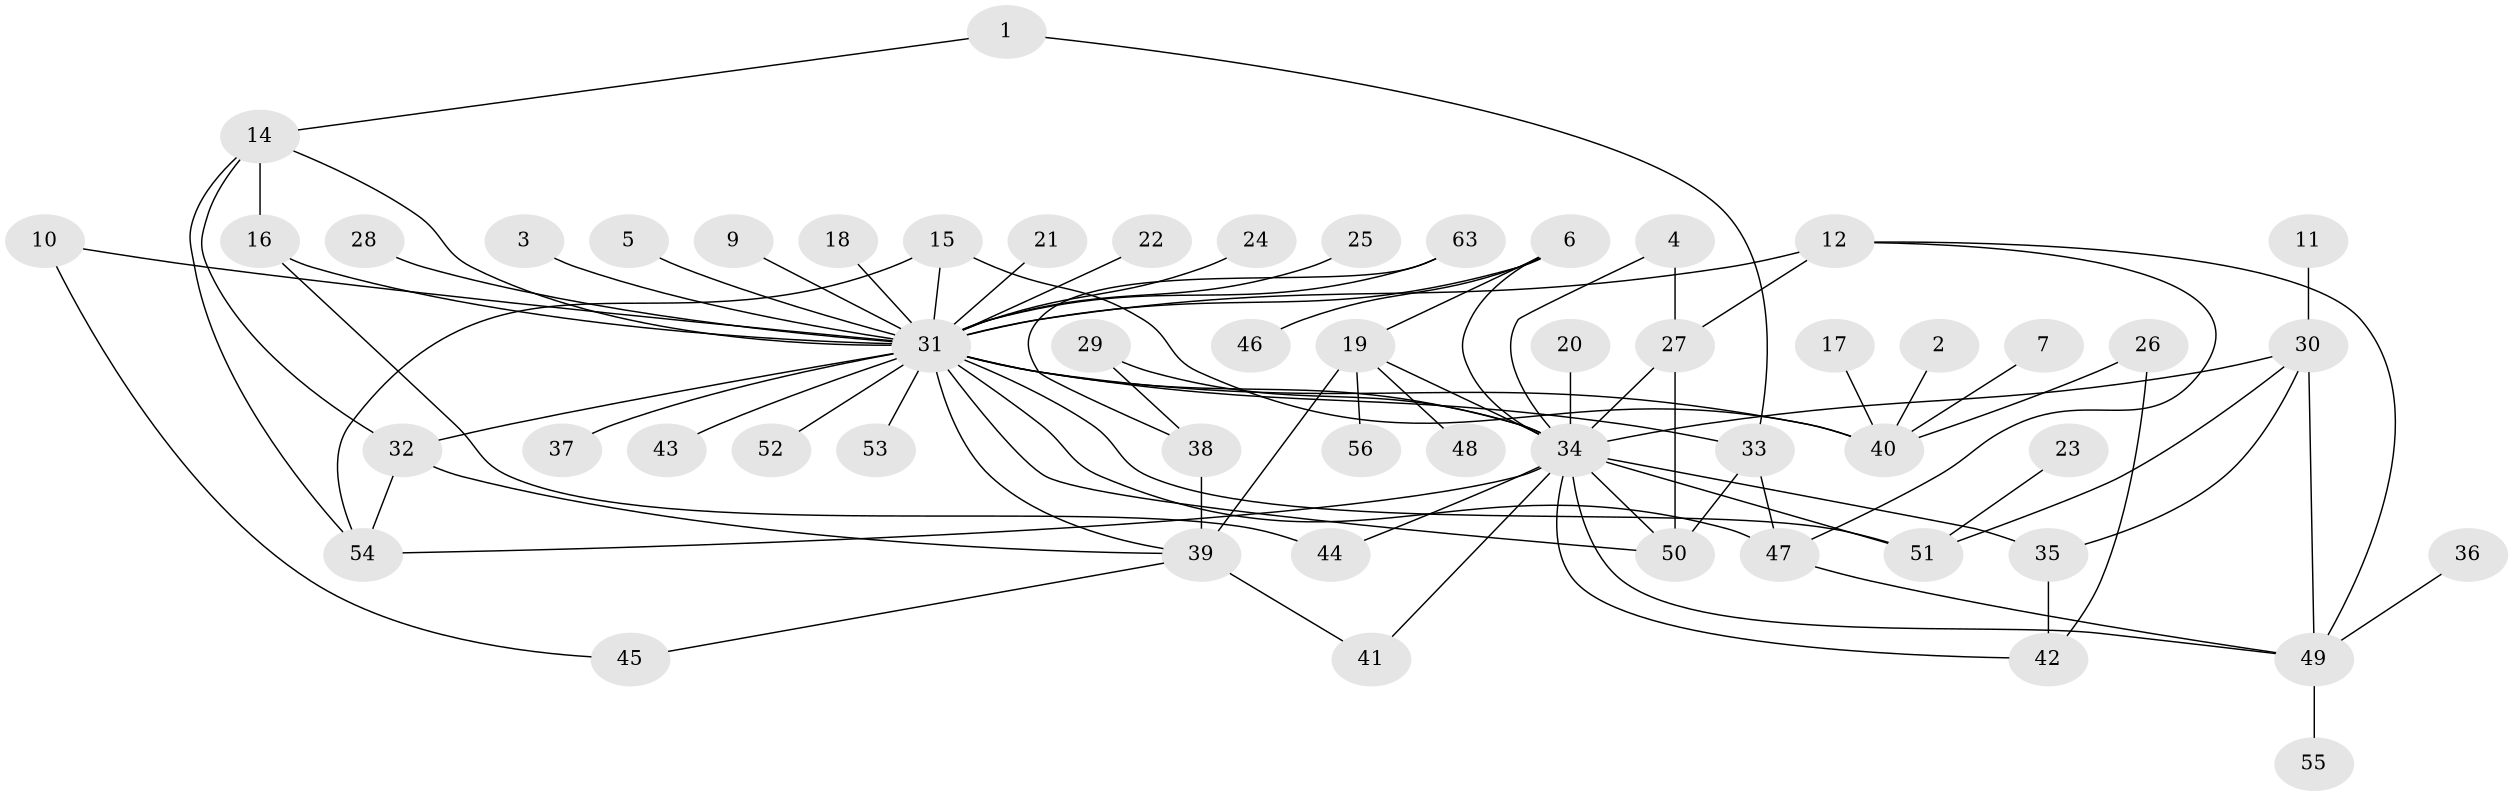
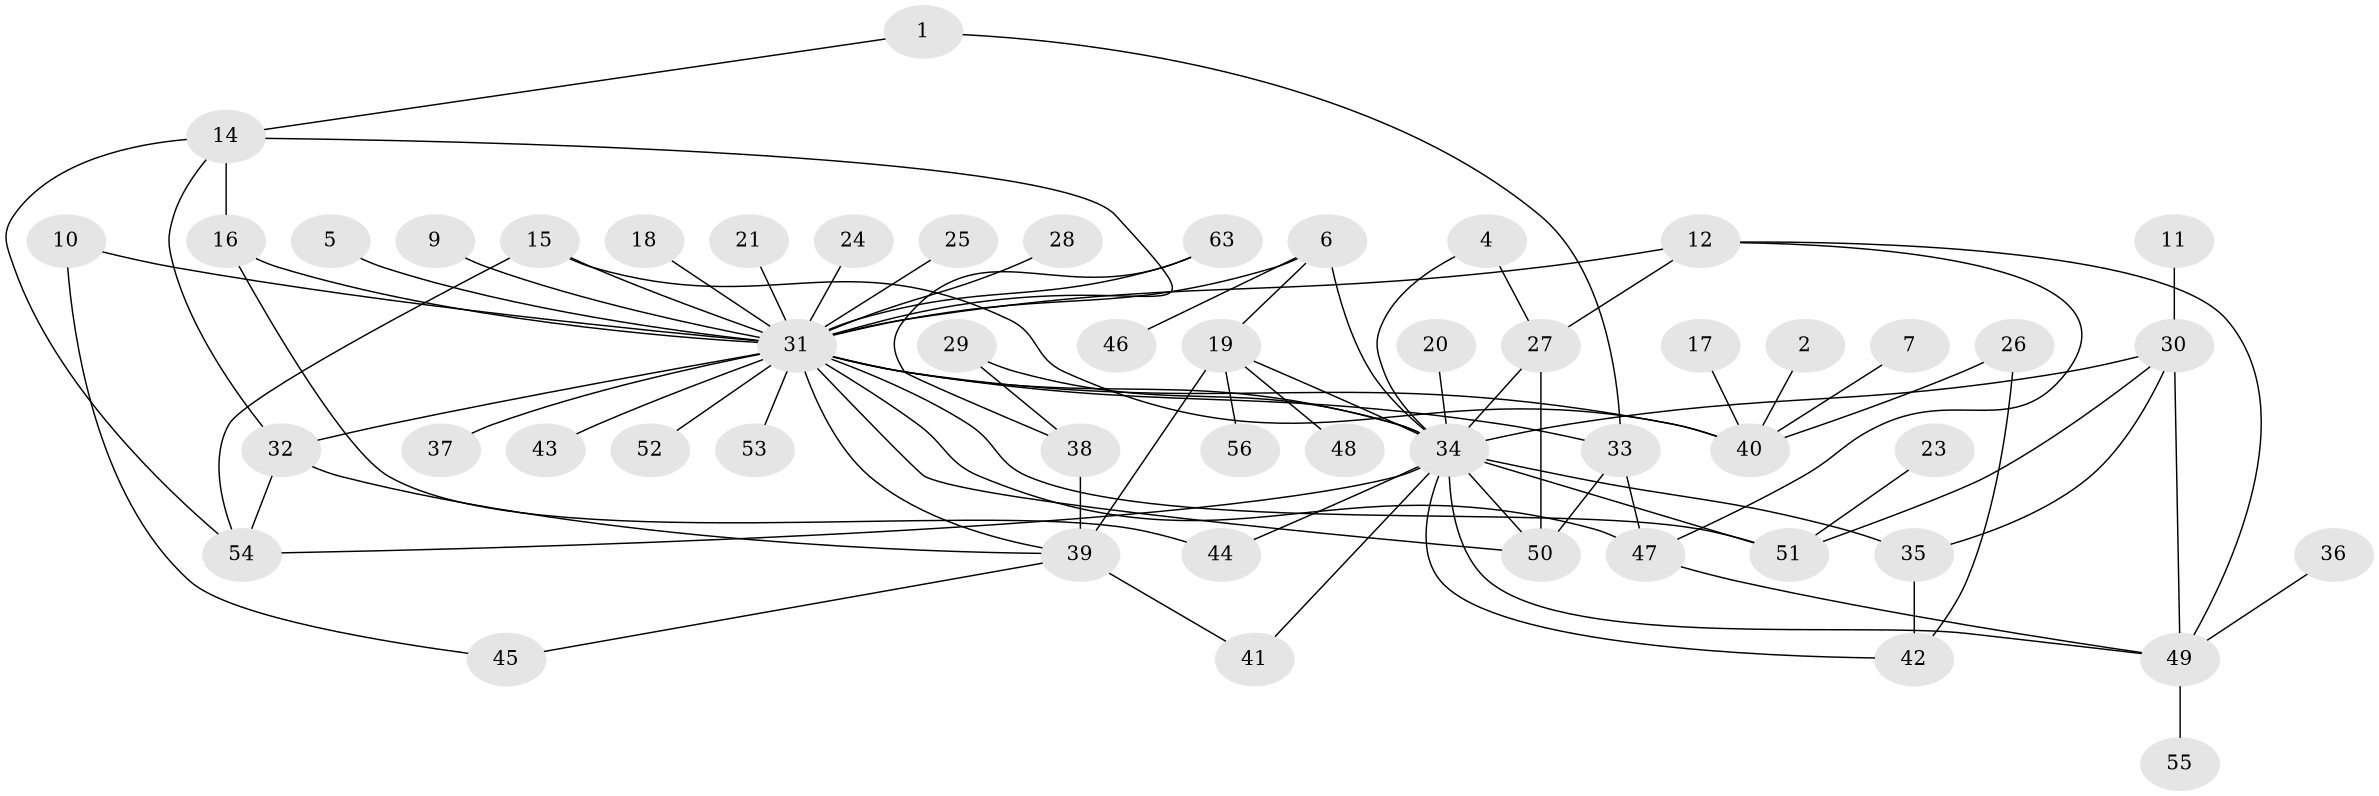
(524, 241) -> none
(1152, 241) -> none
